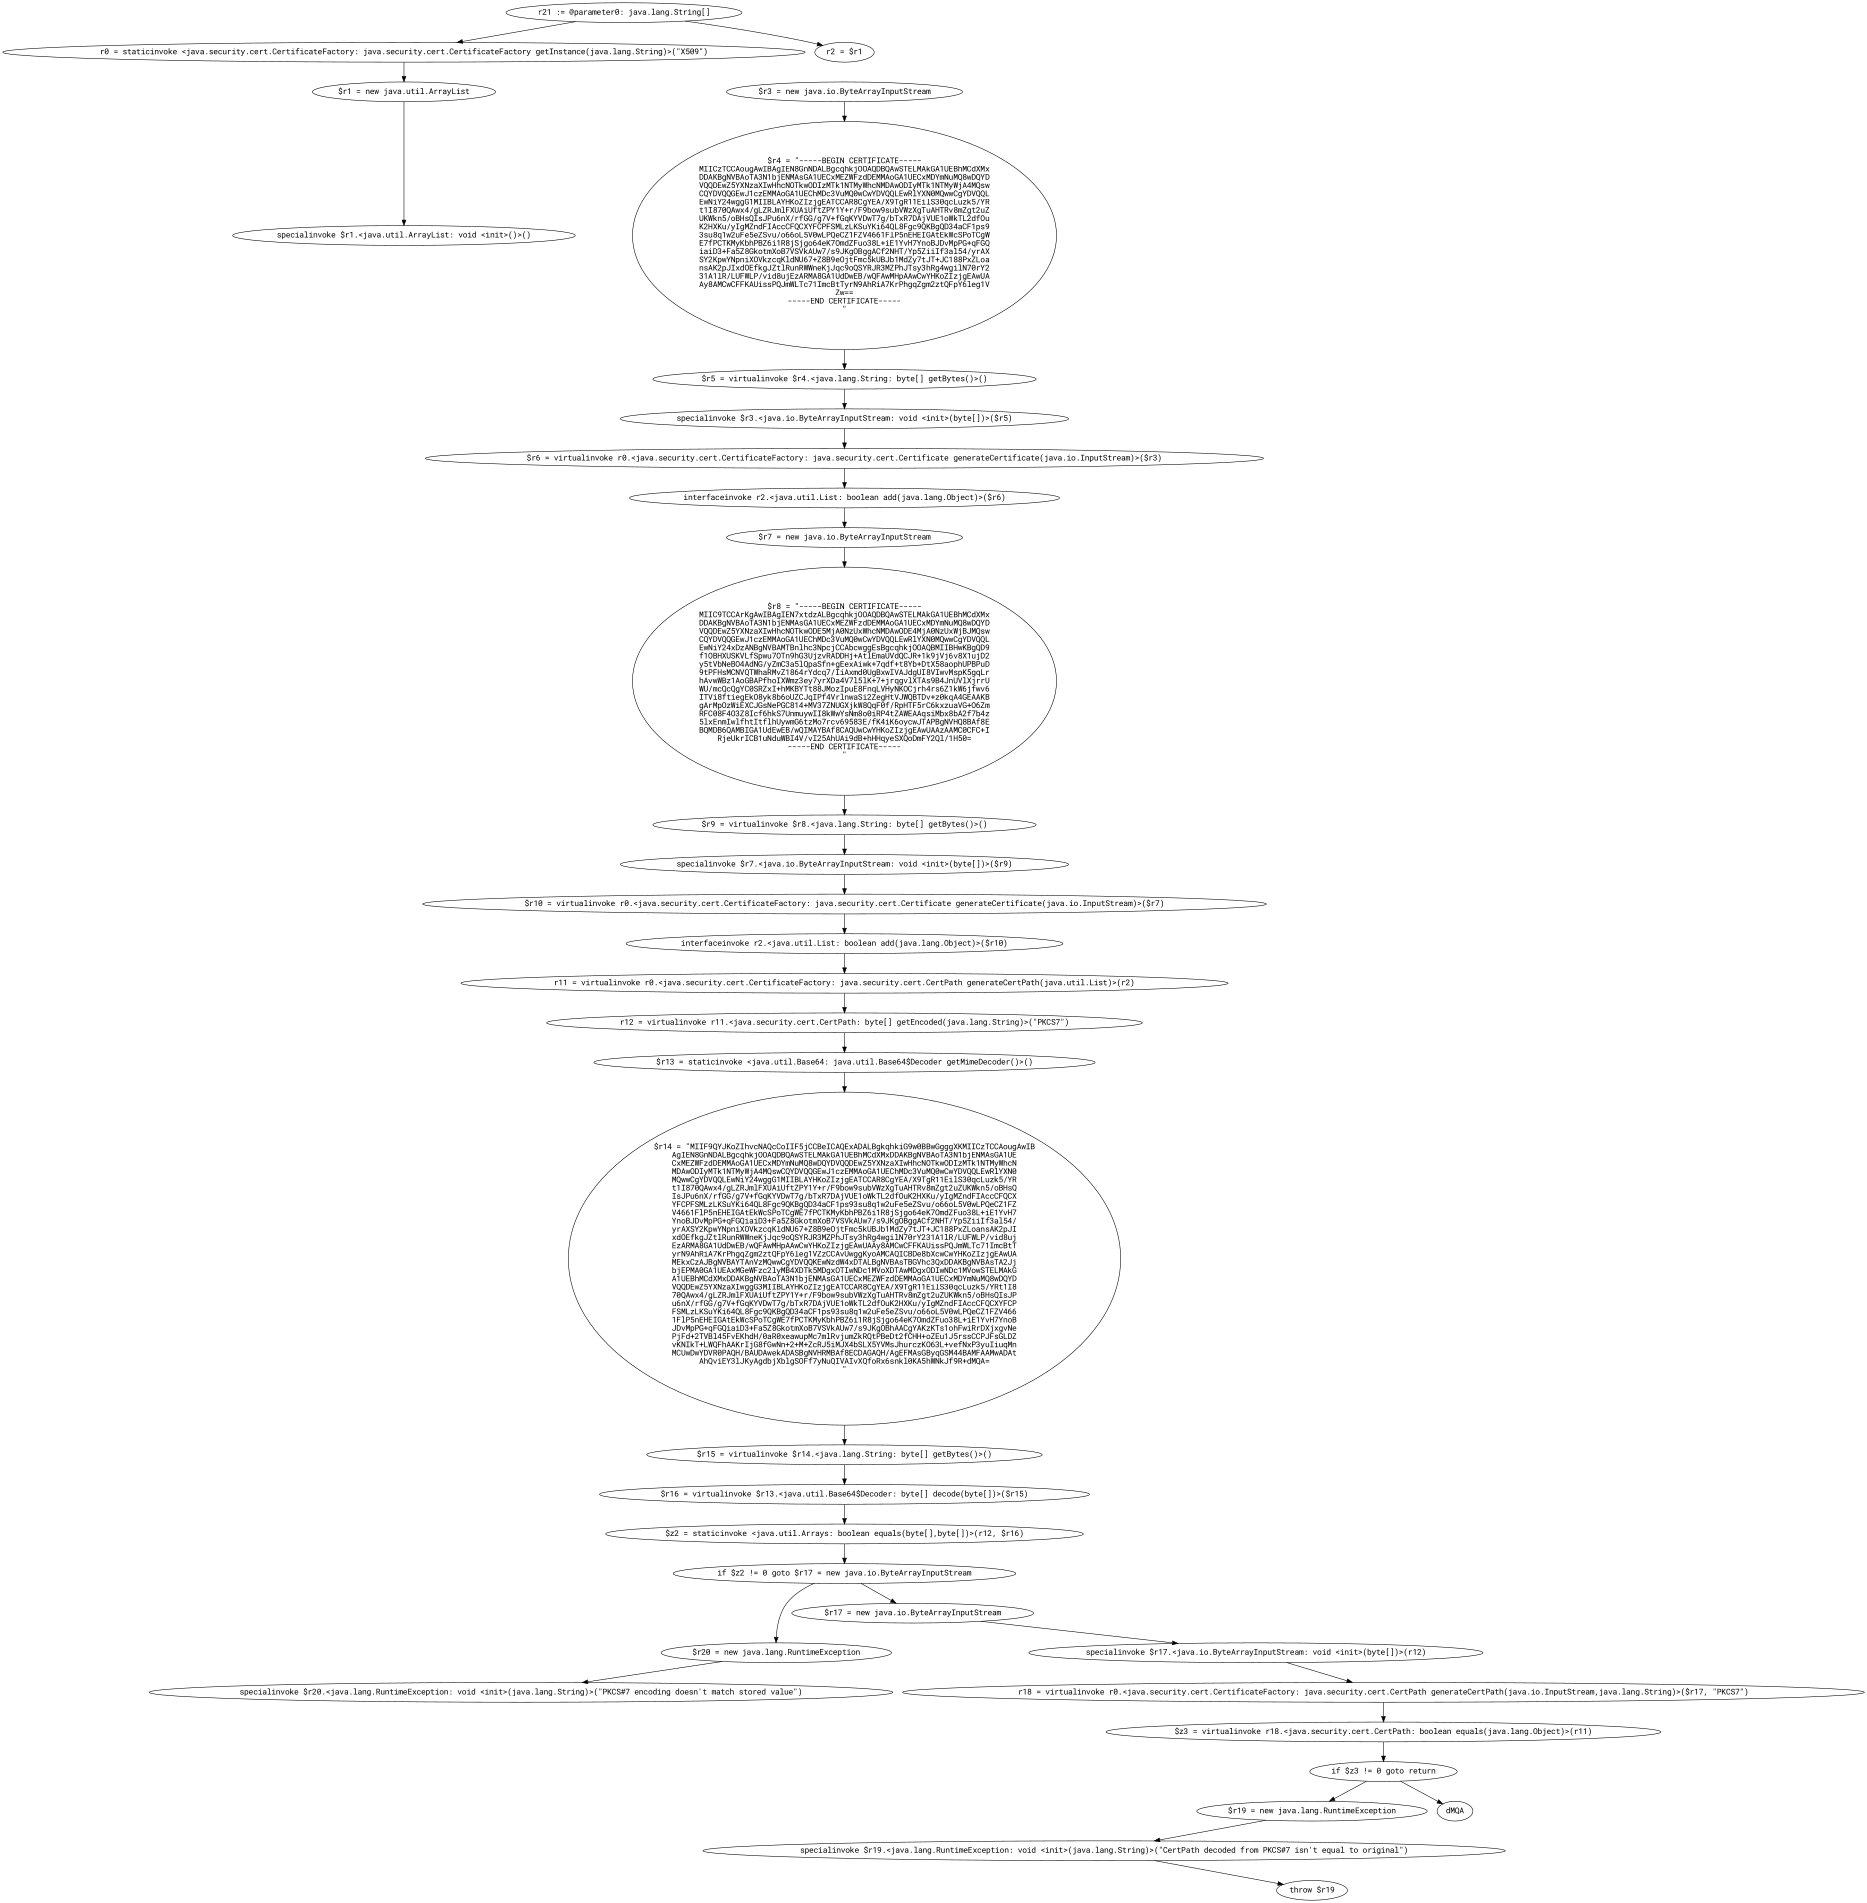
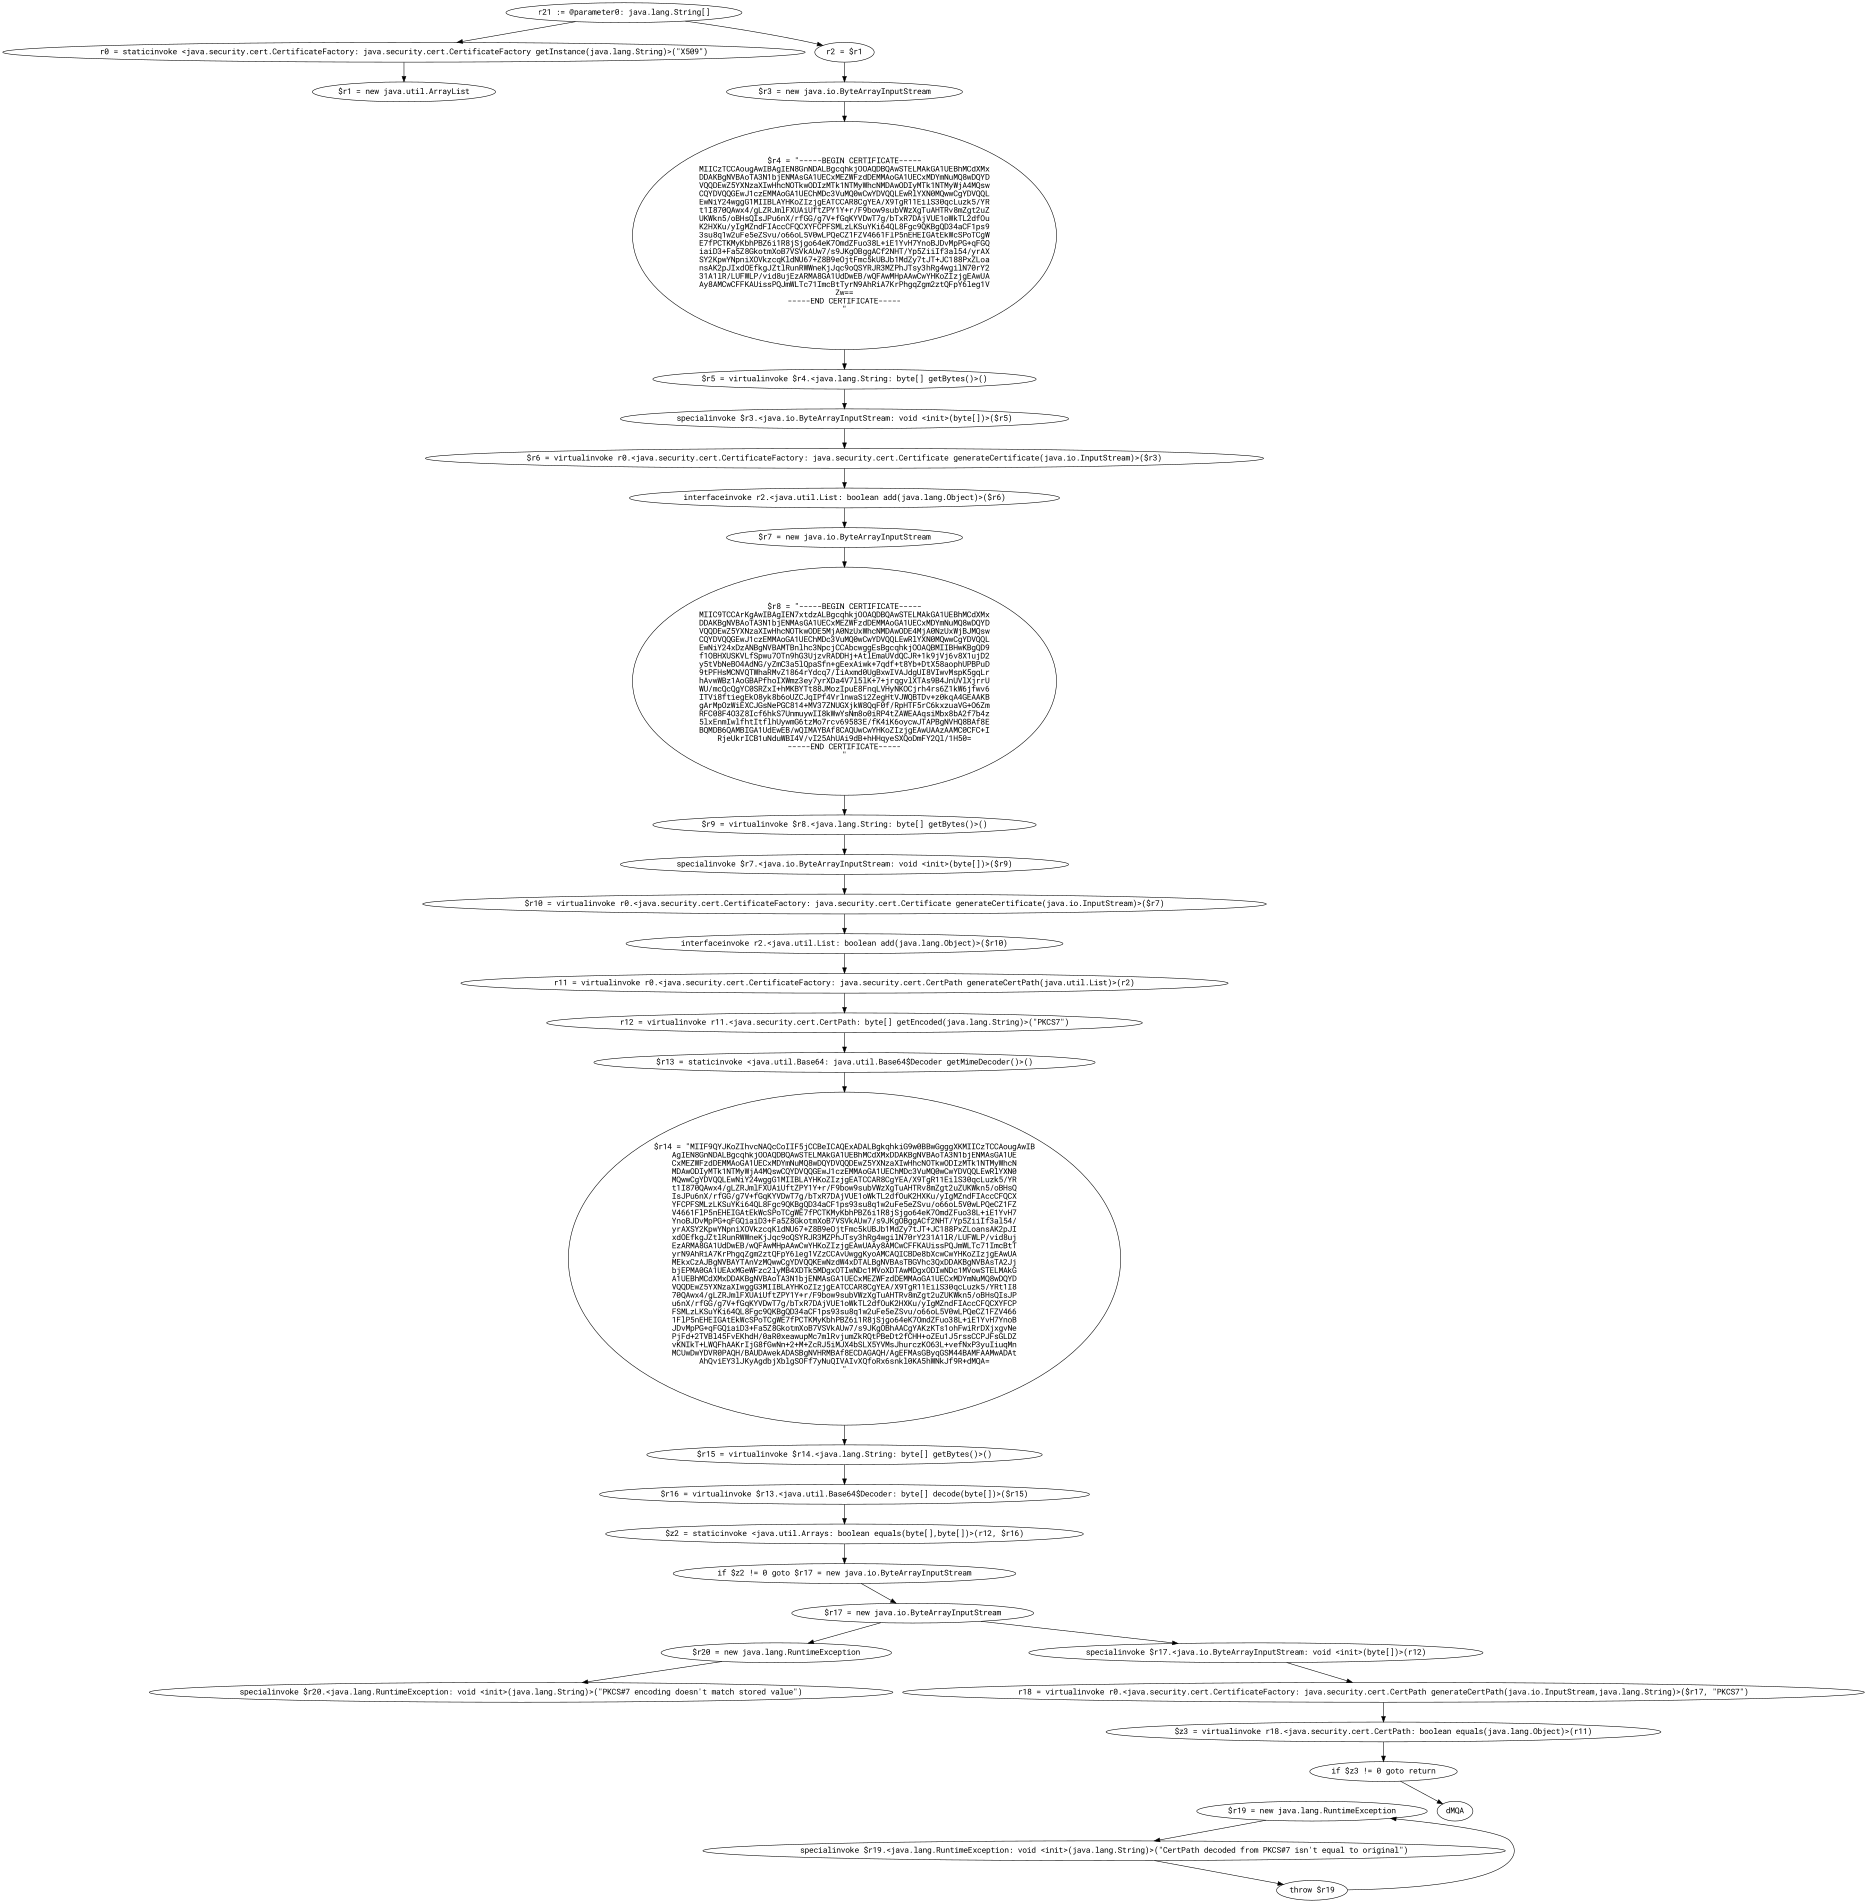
none -> (845, 69)
(404, 236) -> none
(786, 1604) -> (847, 1632)
(1350, 1790) -> (1498, 1869)
